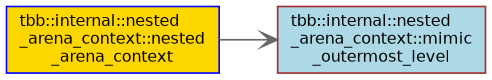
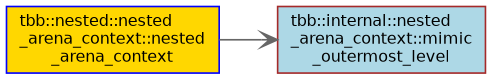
(113, 40) -> (113, 40)
